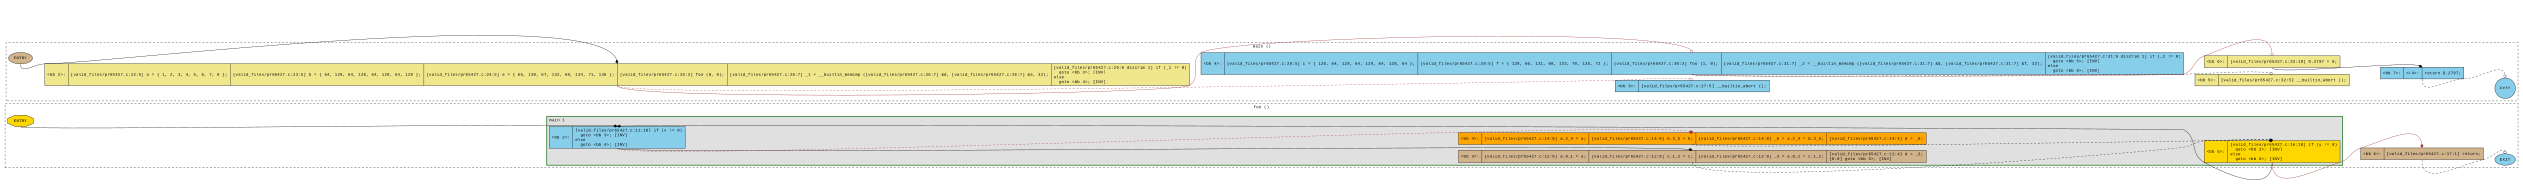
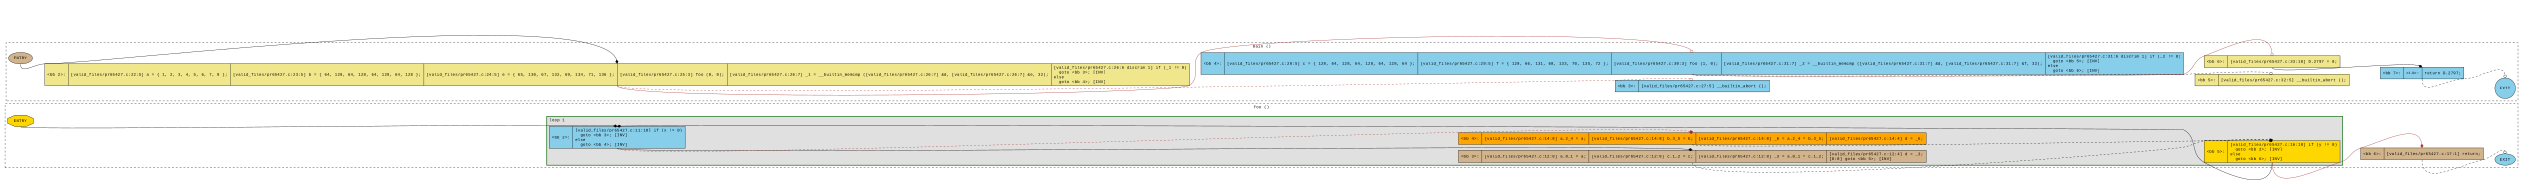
(557, 120) -> (557, 120)
